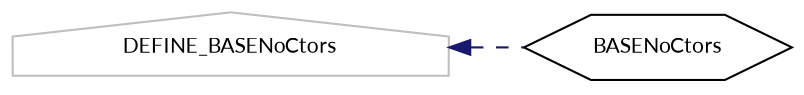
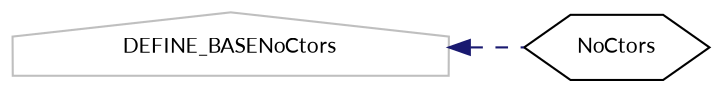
(658, 47) -> (617, 47)
